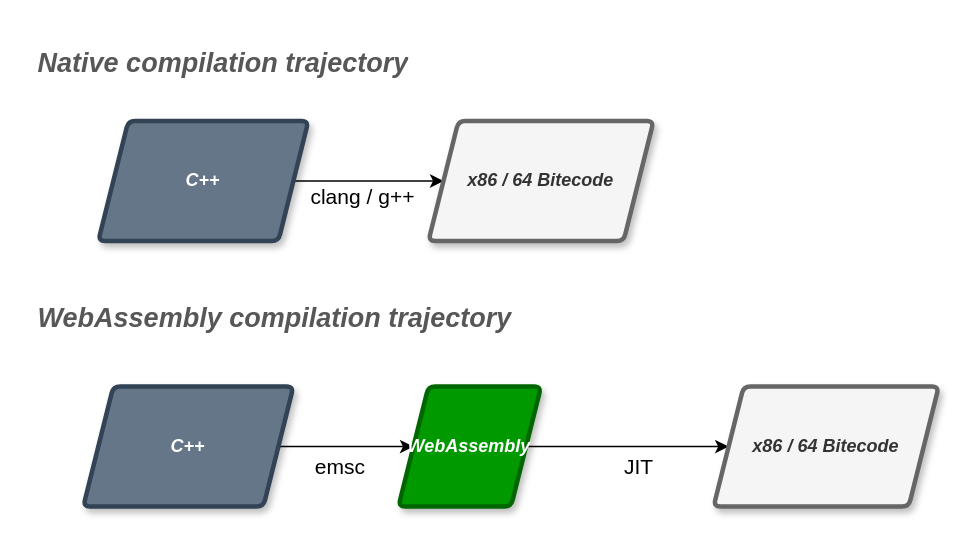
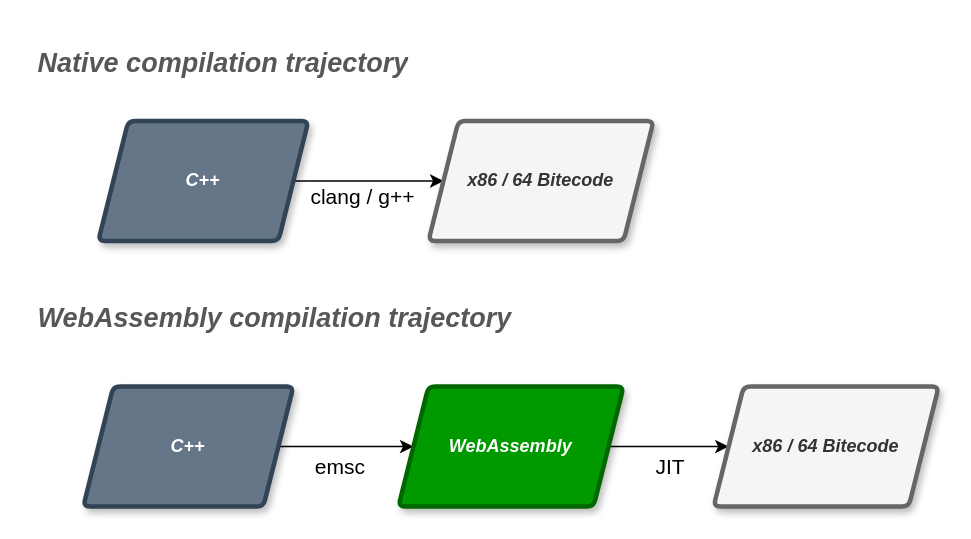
(470, 446) -> (511, 446)
